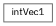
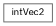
(28, 13) -> (28, 13)
